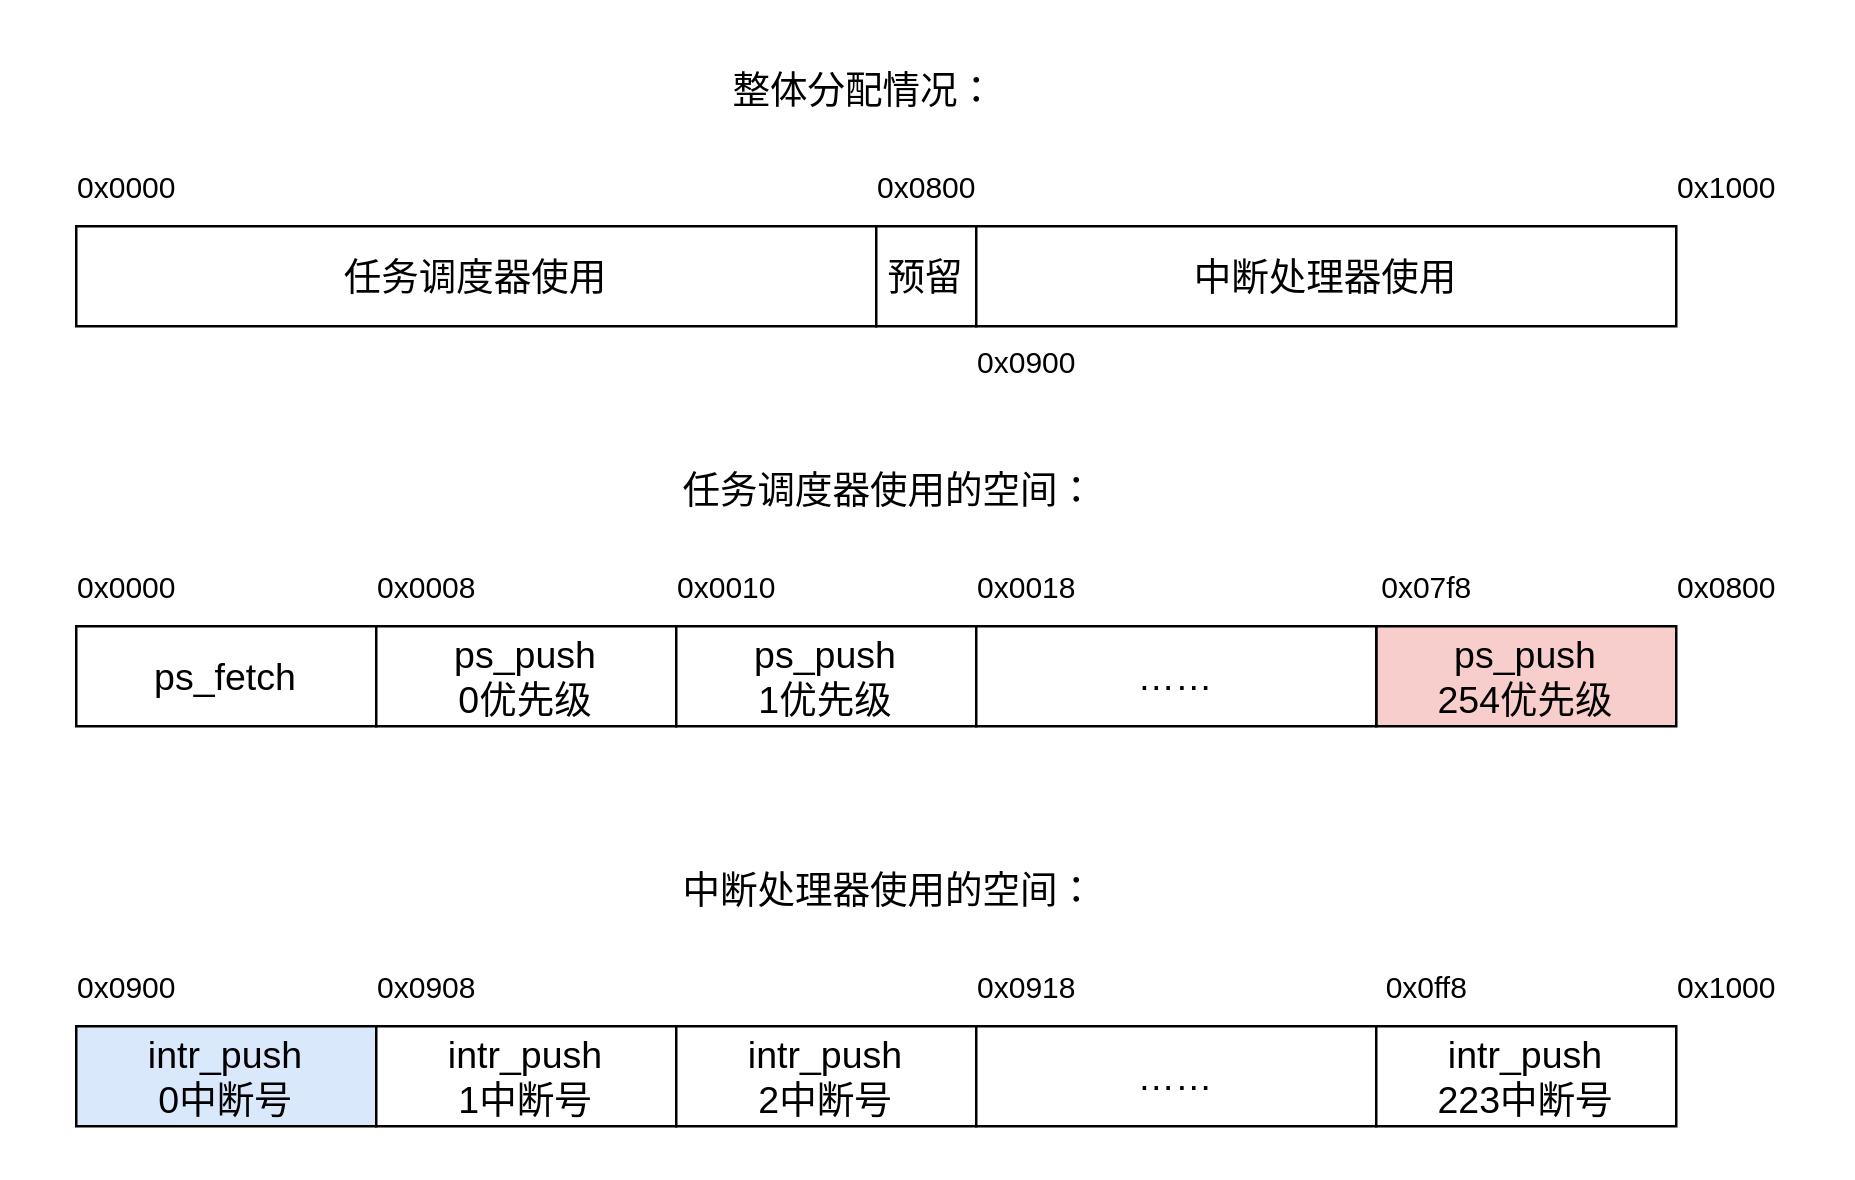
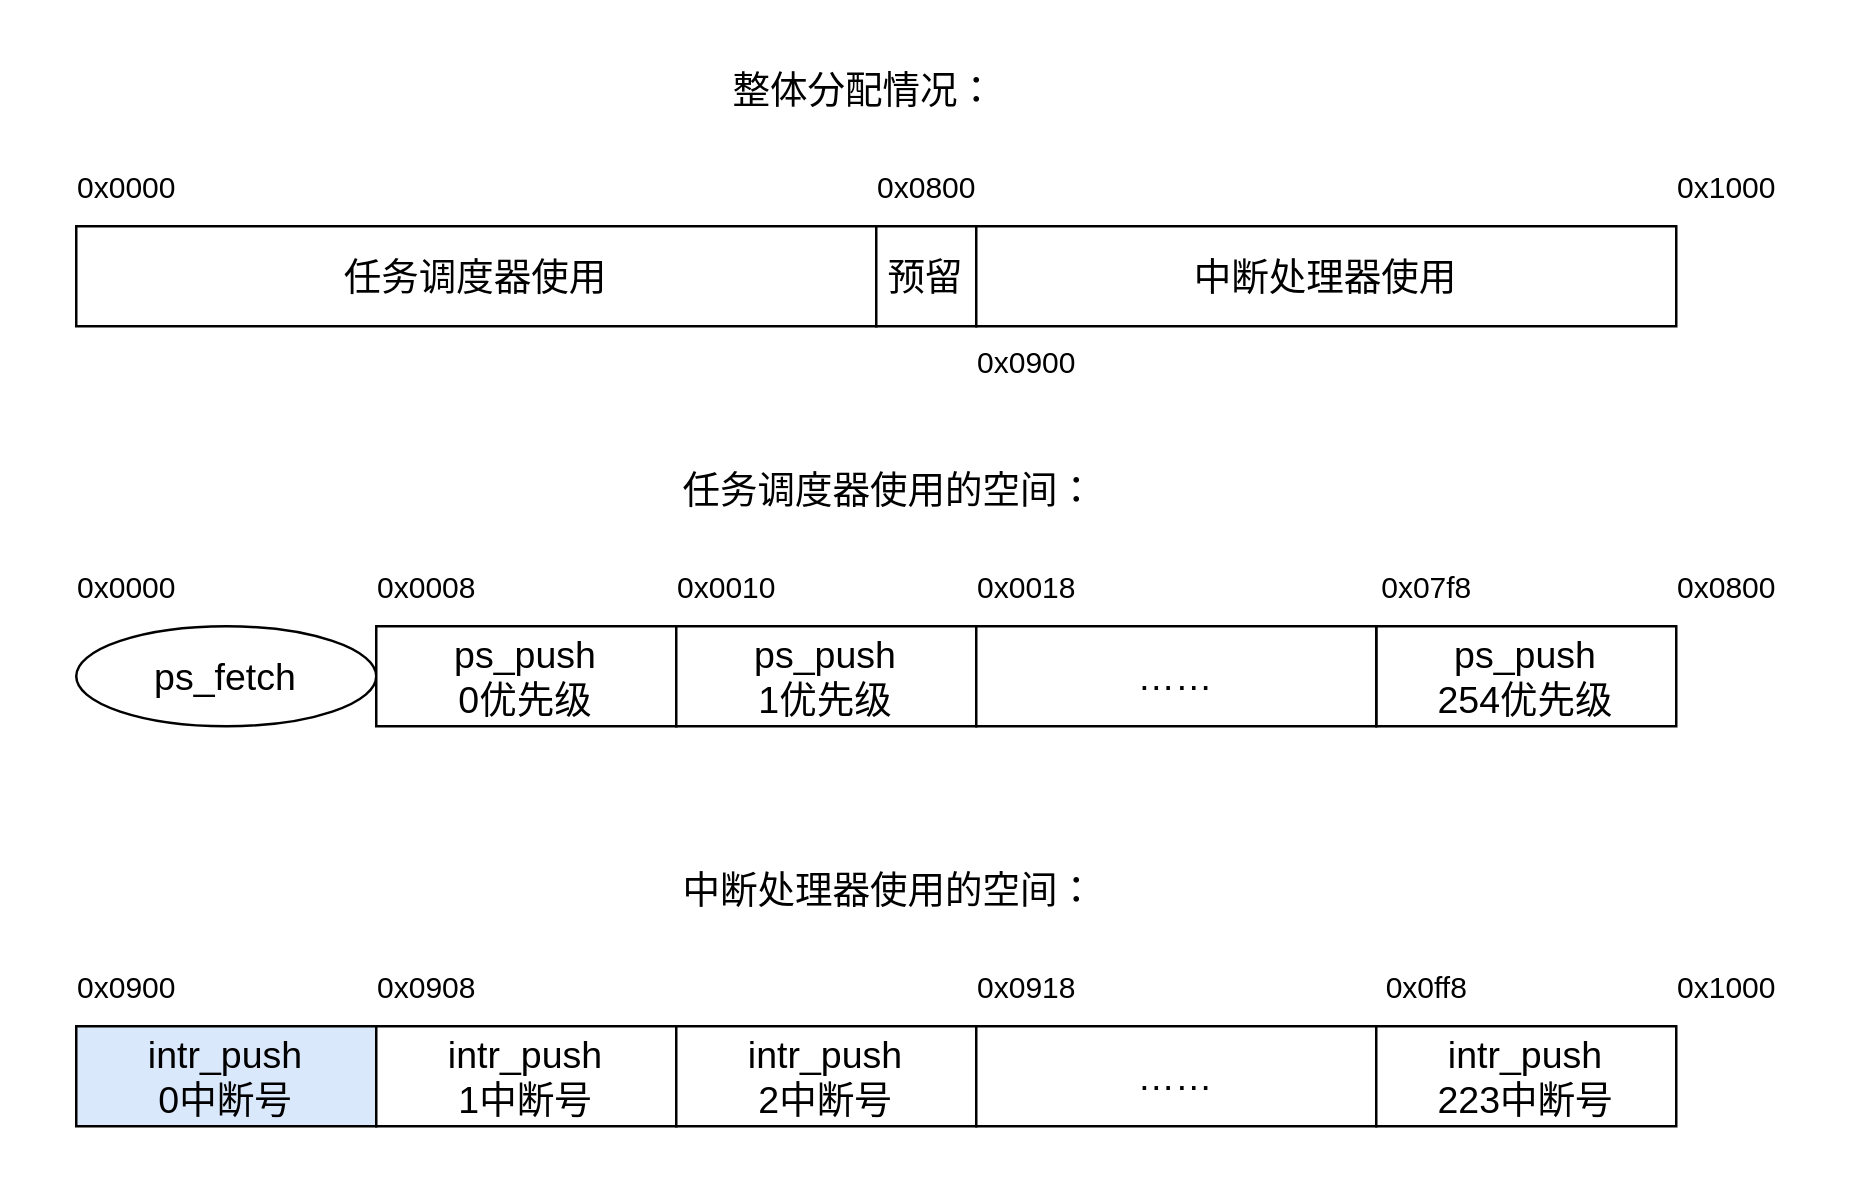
(226, 676) -> (226, 676)
(1526, 676) -> (1526, 676)
